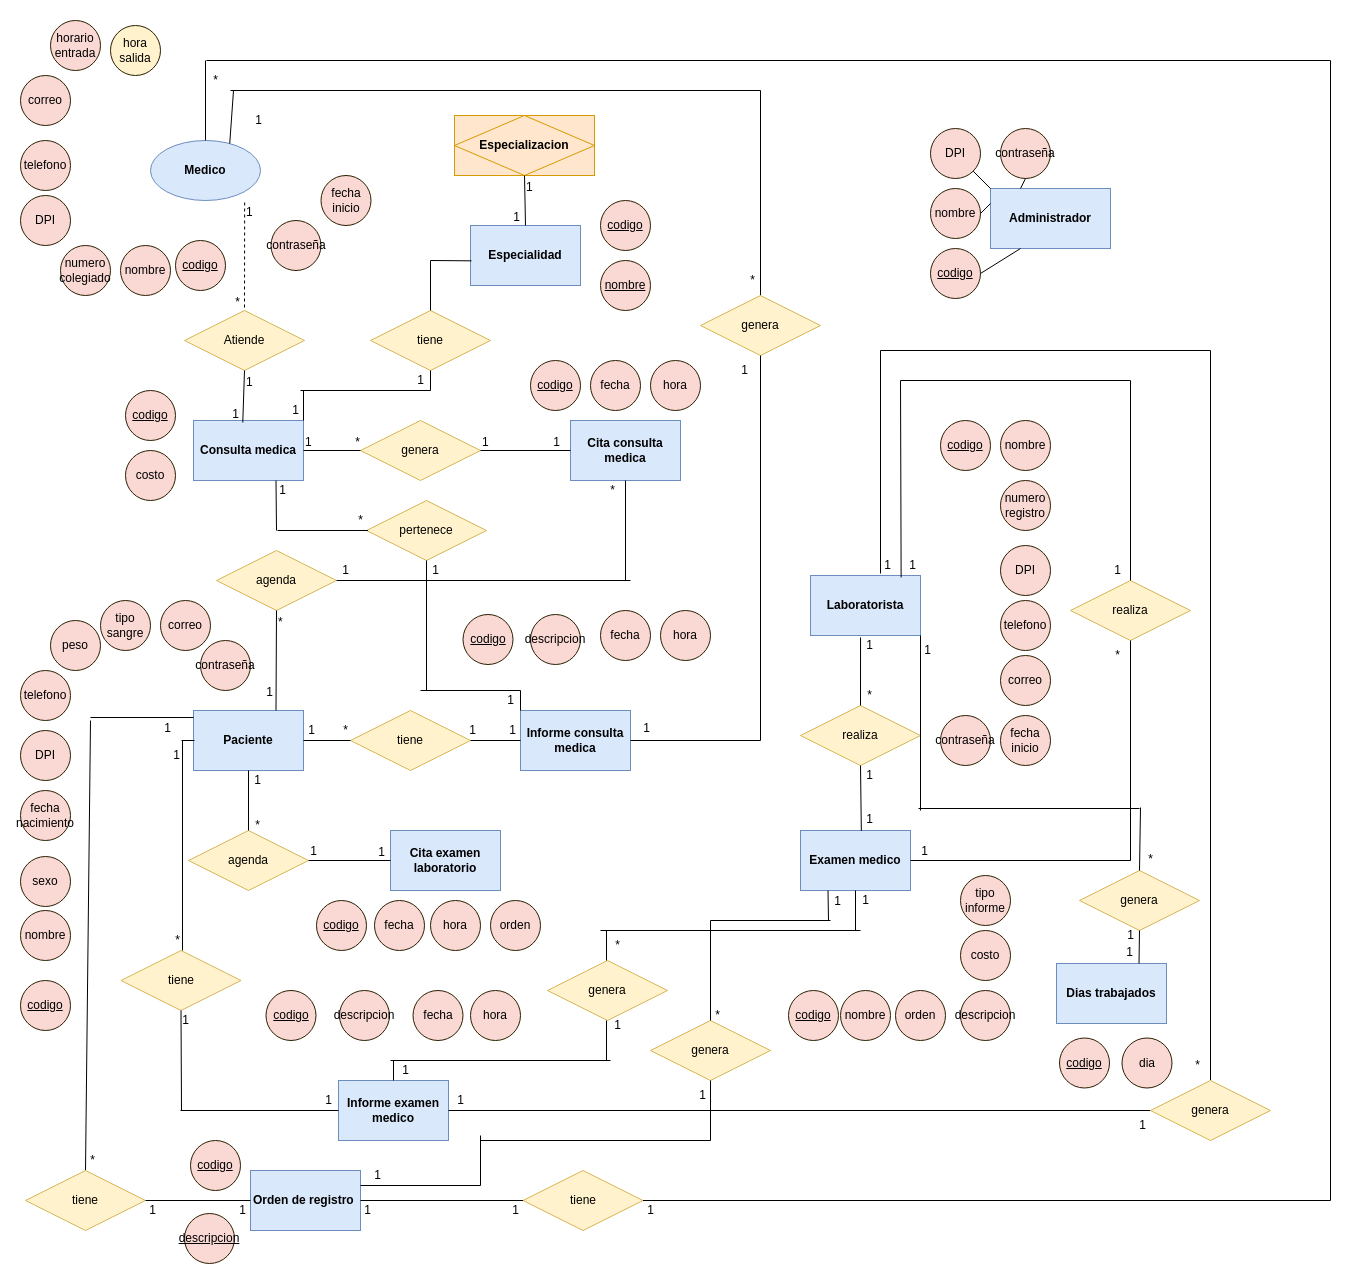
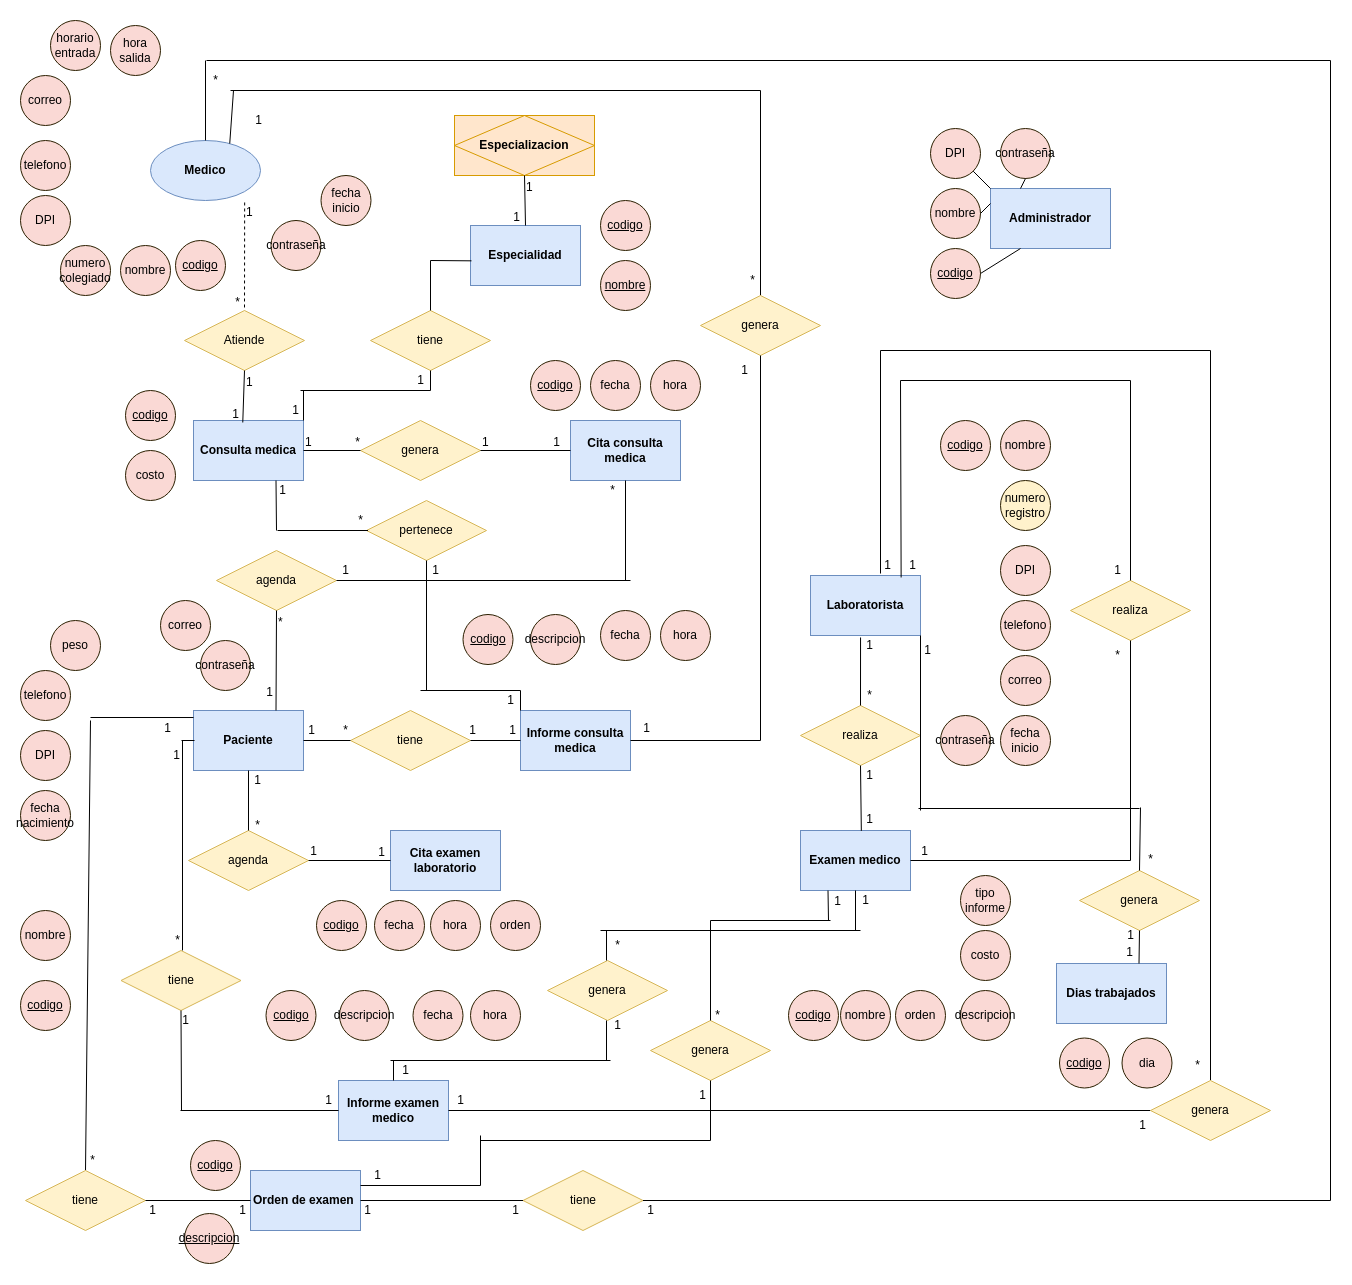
(136, 51) -> (136, 51)
(1026, 506) -> (1026, 506)
(126, 626) -> none
(46, 882) -> none
(306, 1201) -> (306, 1201)
